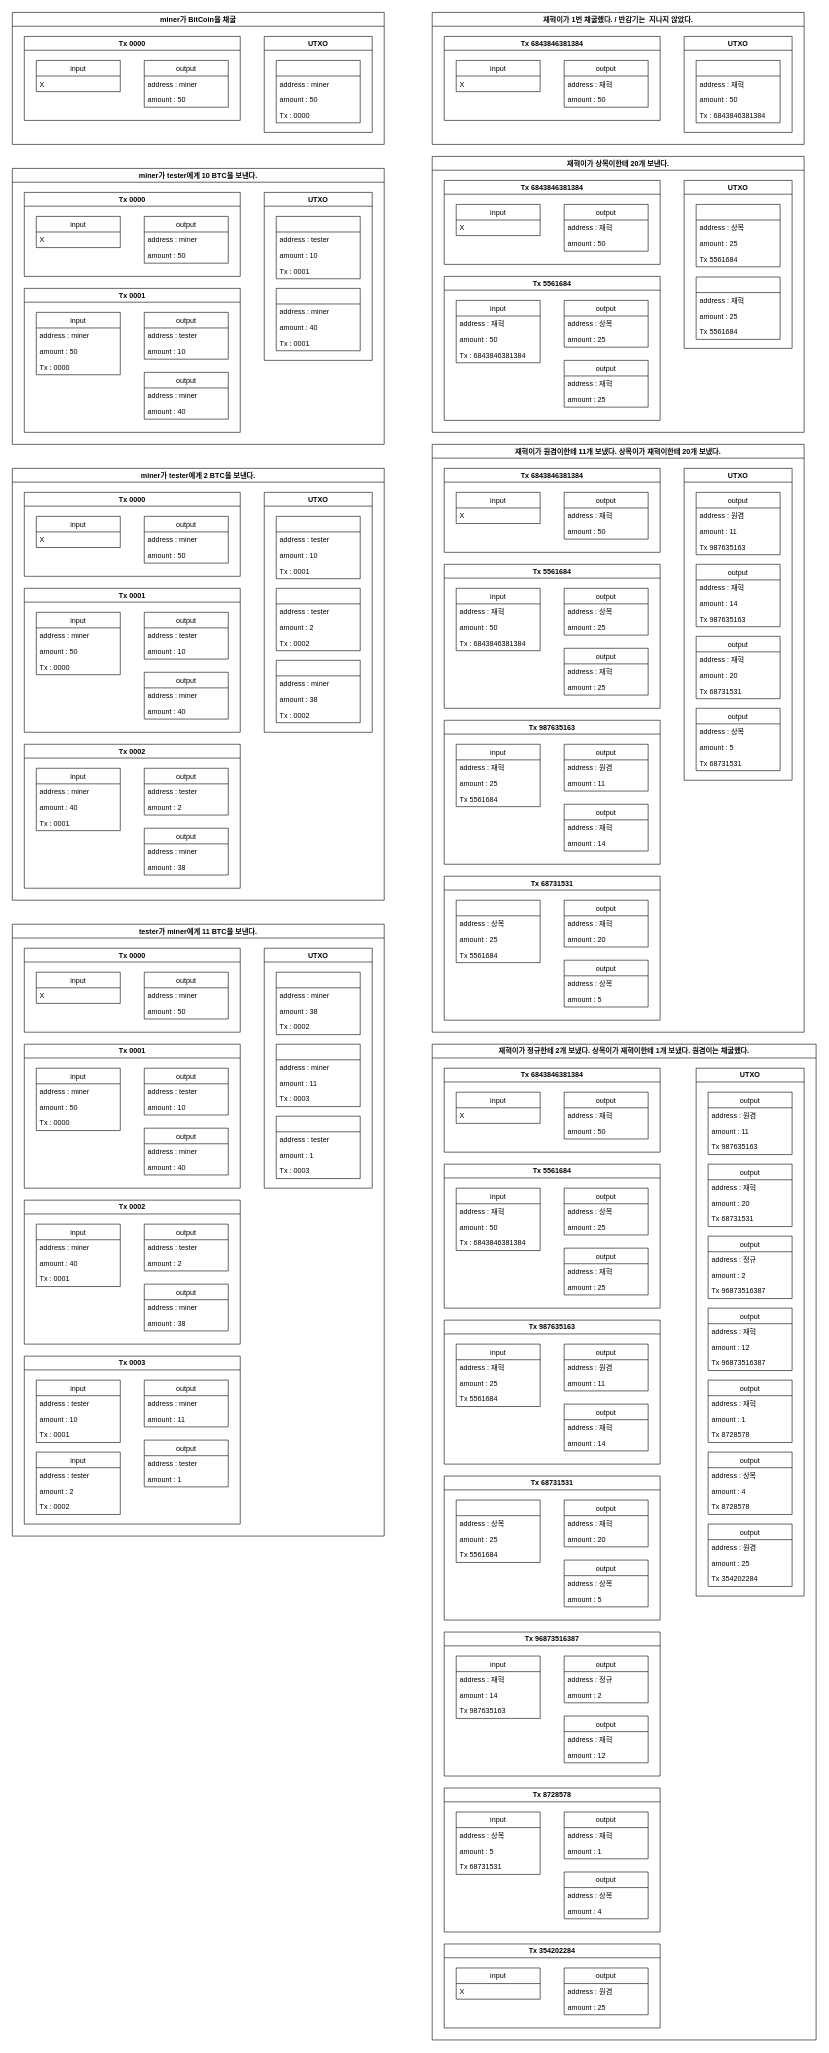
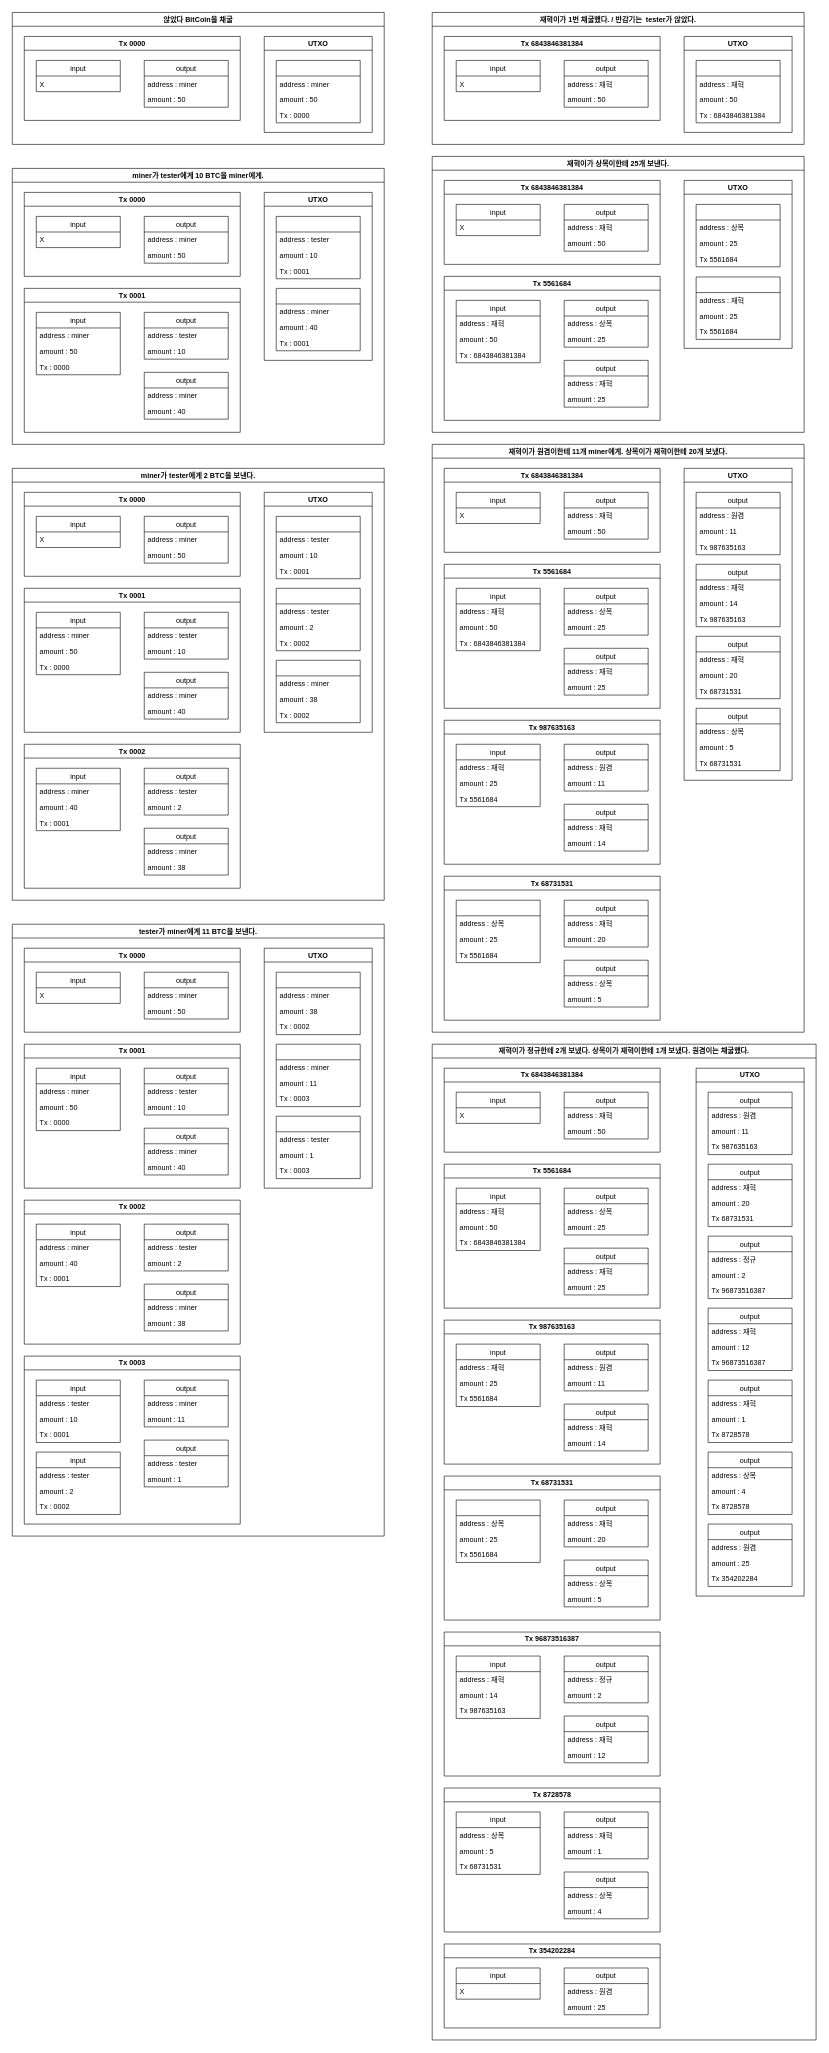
(198, 20) -> (198, 20)
(618, 20) -> (618, 20)
(618, 164) -> (618, 164)
(198, 176) -> (198, 176)
(618, 452) -> (618, 452)
